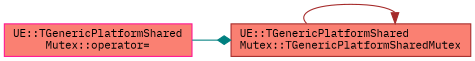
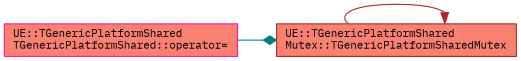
(98, 40) -> (121, 40)
